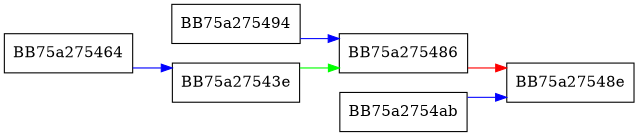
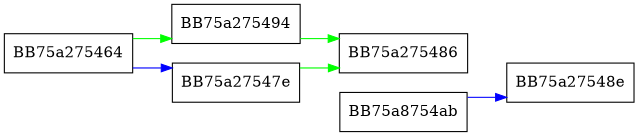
none -> (147, 39)
(314, 39) -> (314, 39)
(482, 68) -> none
(236, 83) -> (236, 83)
(403, 112) -> (403, 112)
